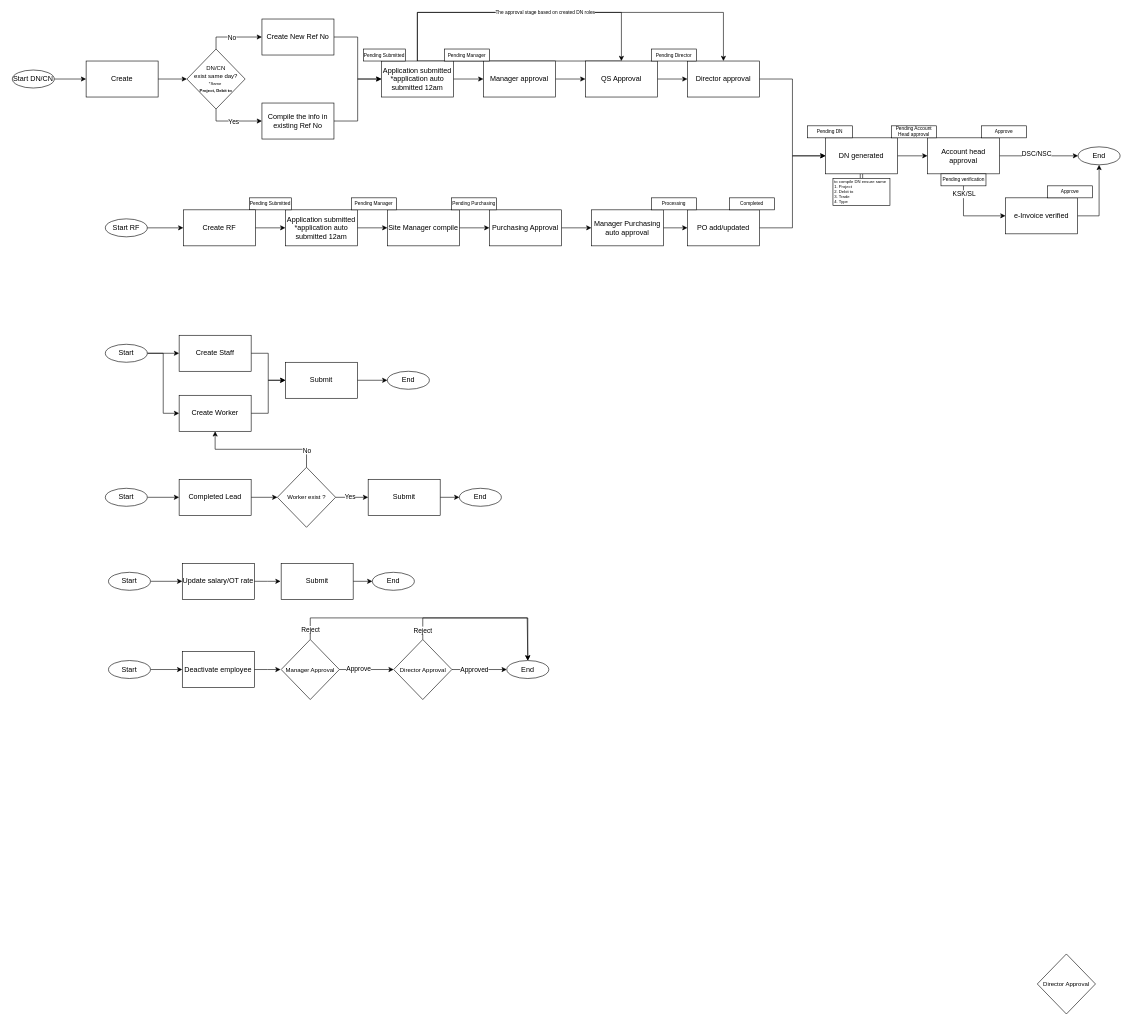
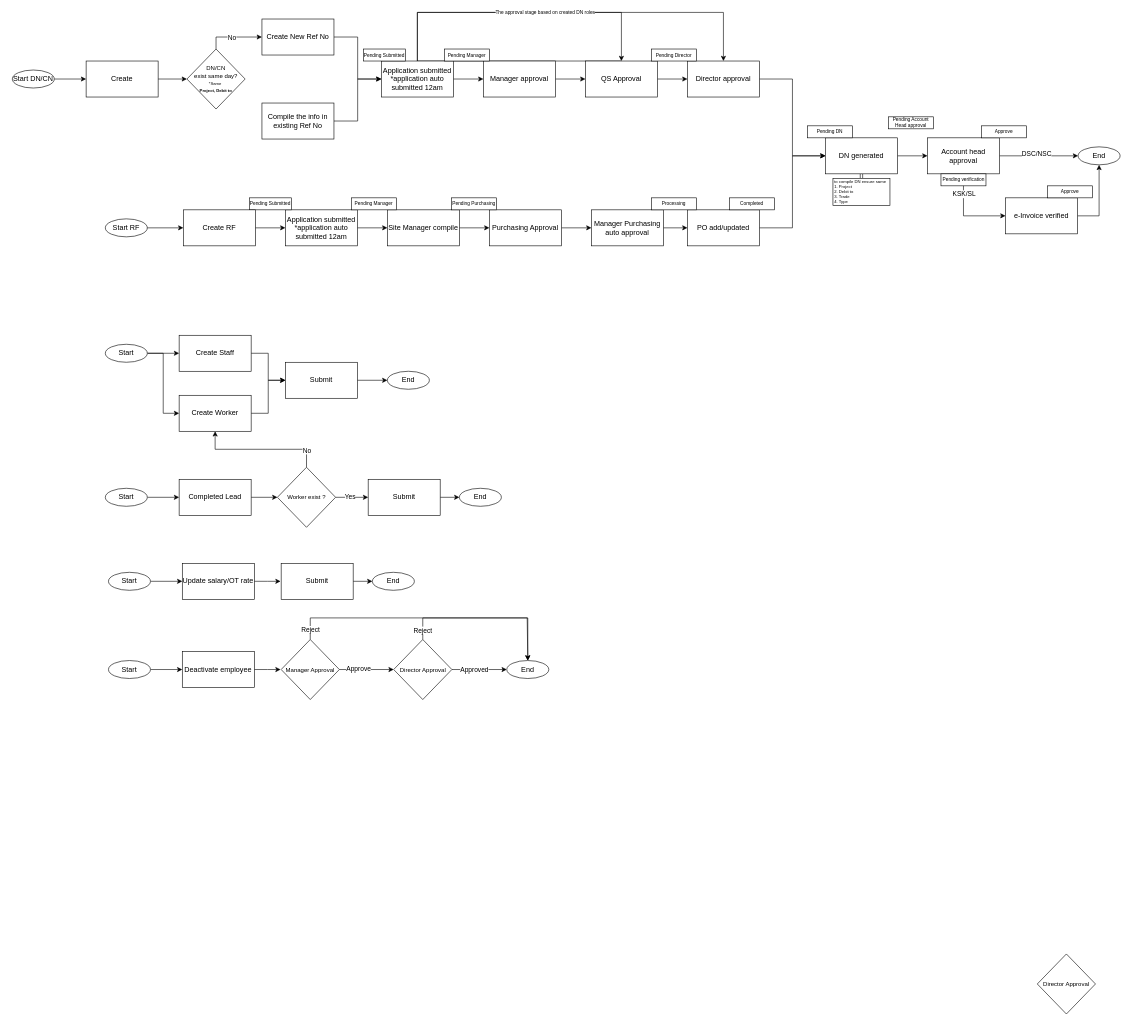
(233, 121) -> none
(914, 132) -> (911, 123)
